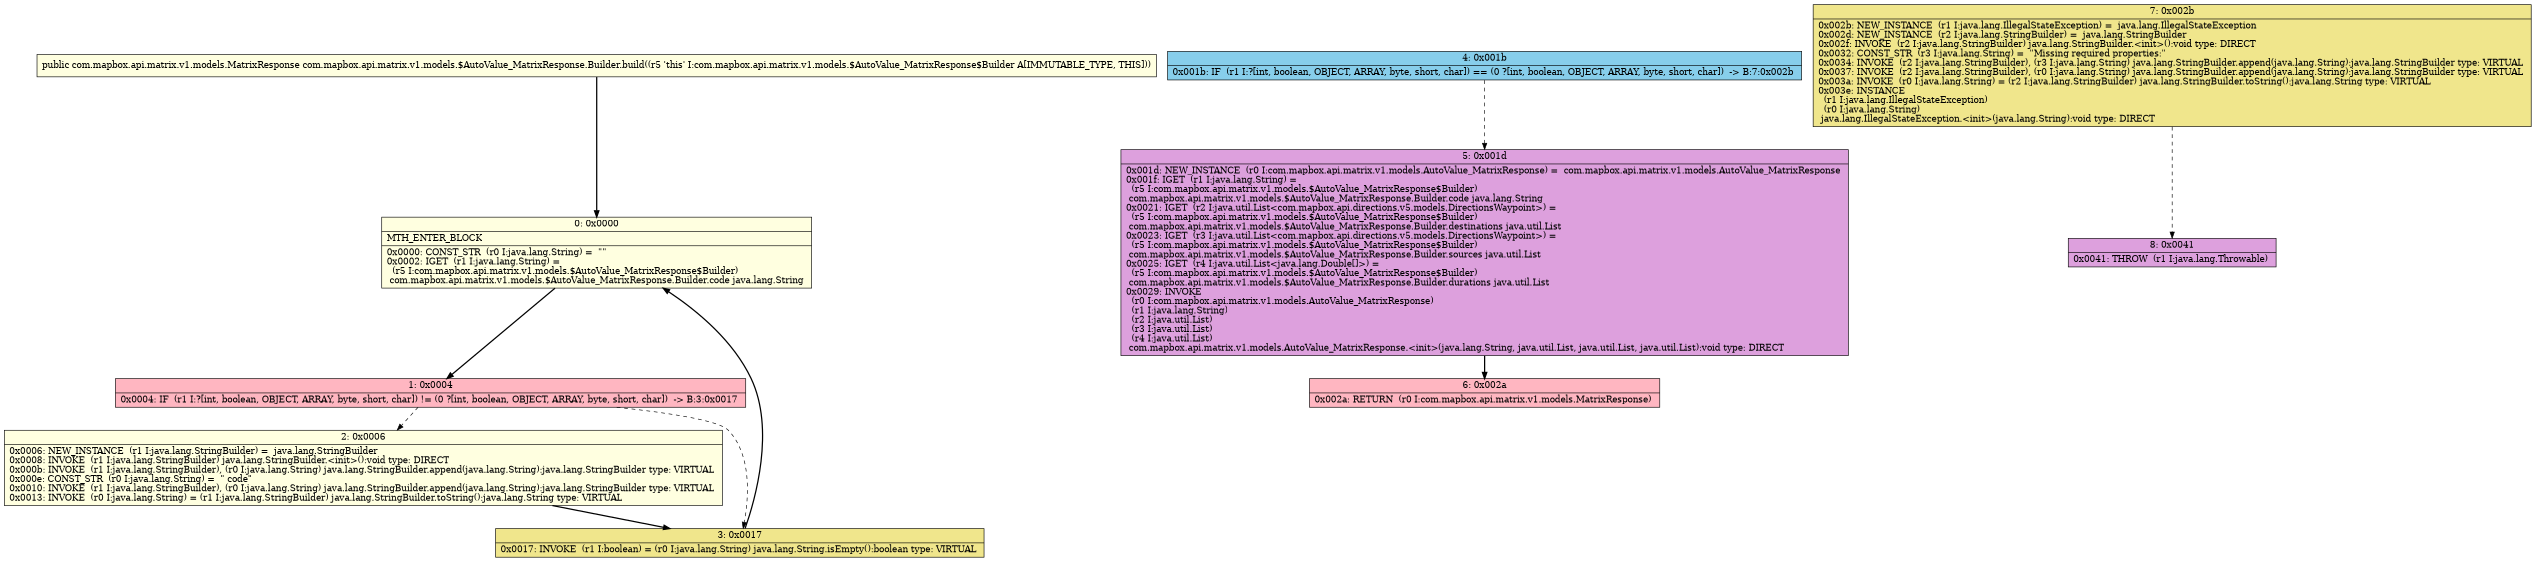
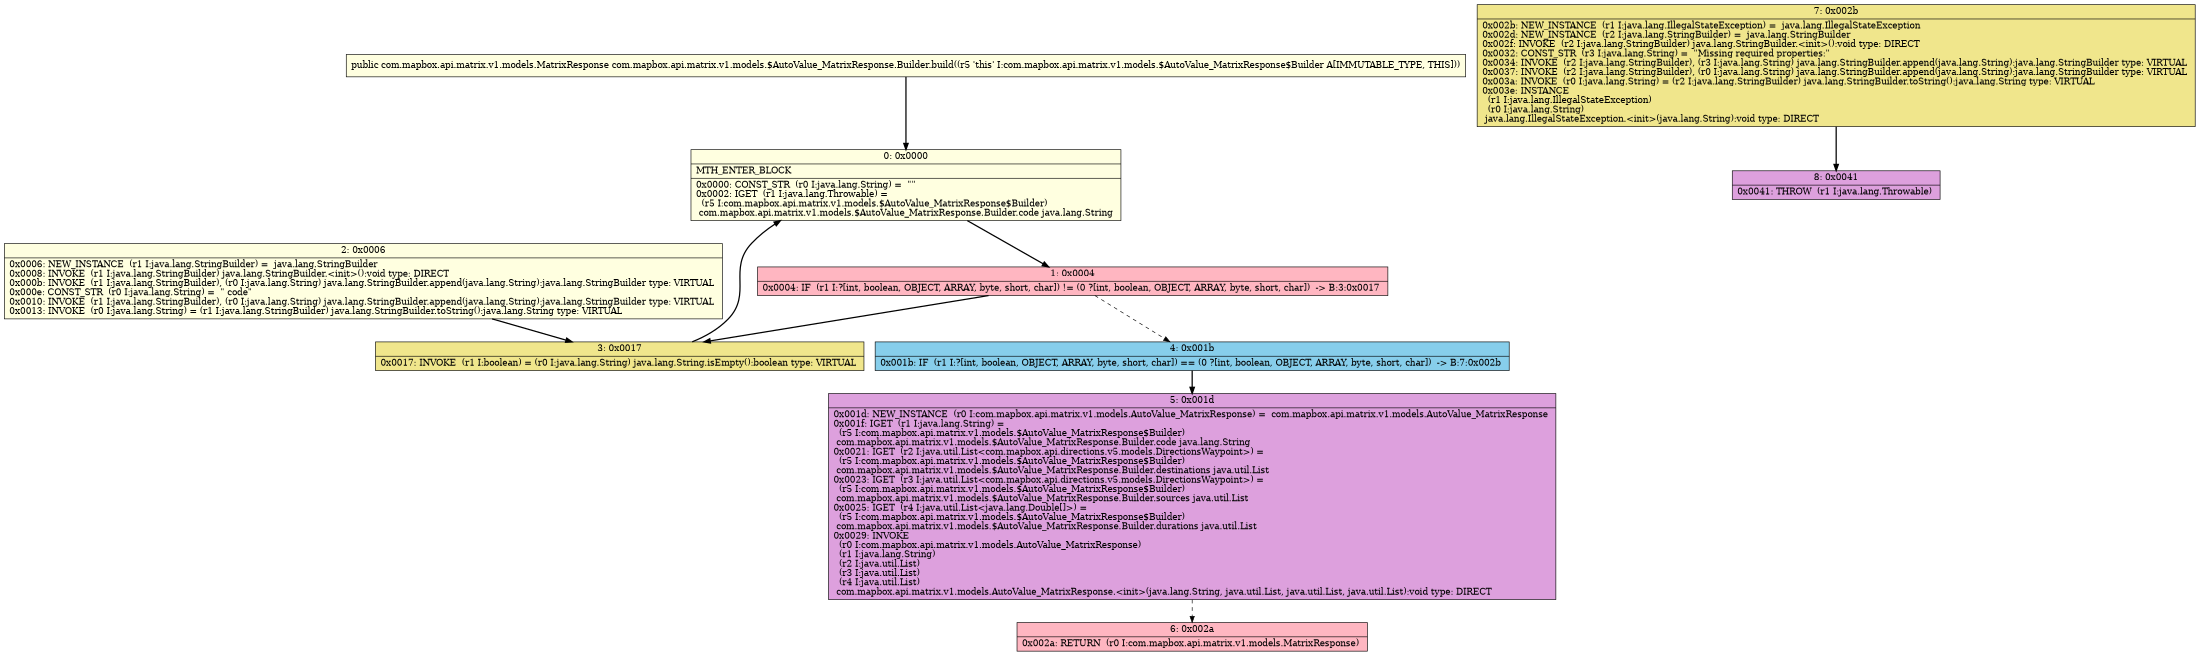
(1485, 112) -> (1192, 379)
(2172, 179) -> (1836, 145)
(475, 262) -> (793, 194)
(1485, 364) -> (1192, 608)
(410, 416) -> (1130, 317)
(721, 426) -> (849, 318)
